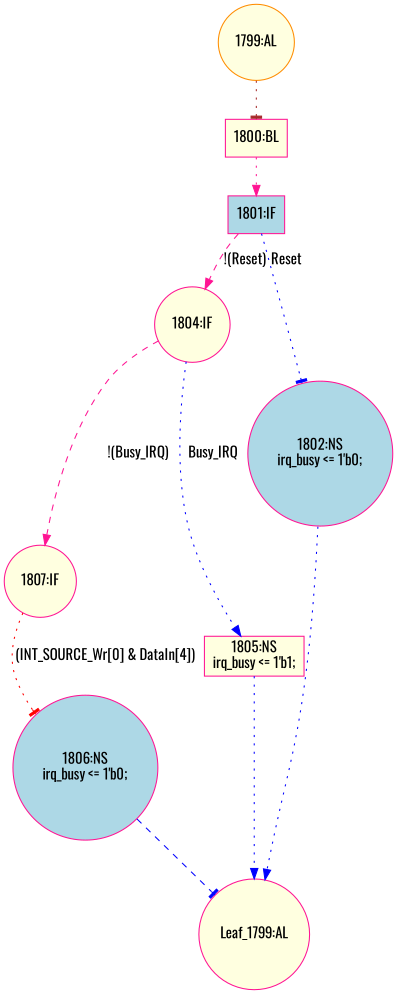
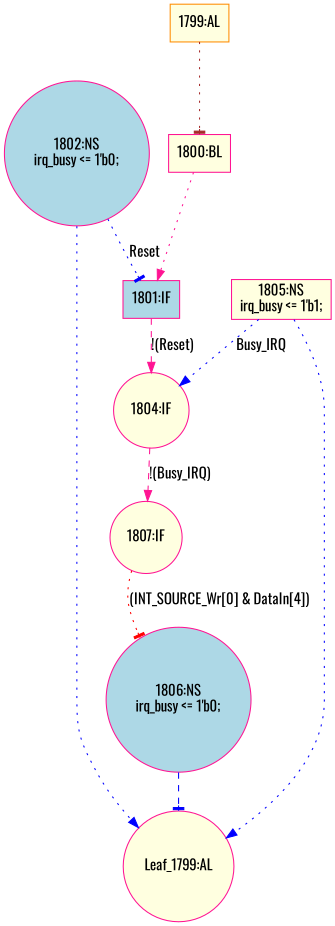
(256, 42) -> (200, 23)
(281, 306) -> (122, 248)
(183, 500) -> (223, 349)
